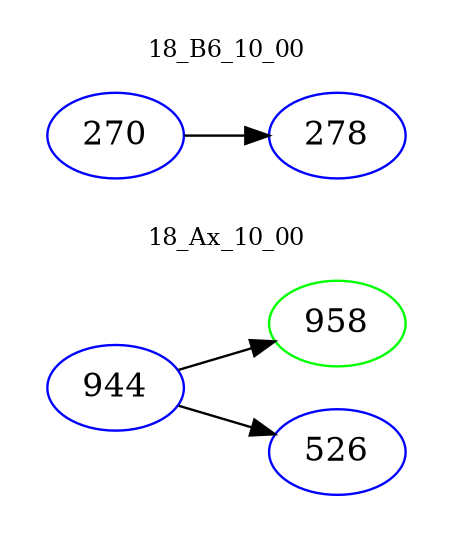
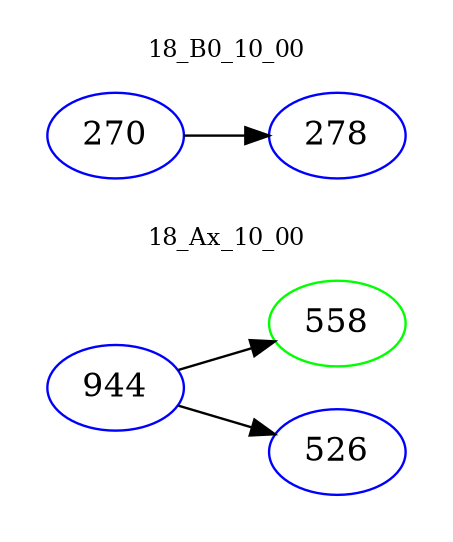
(226, 51) -> (226, 51)
(337, 324) -> (337, 324)
